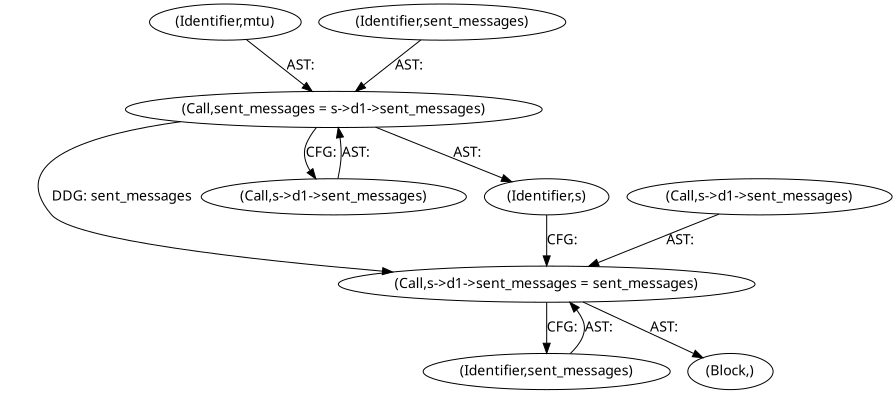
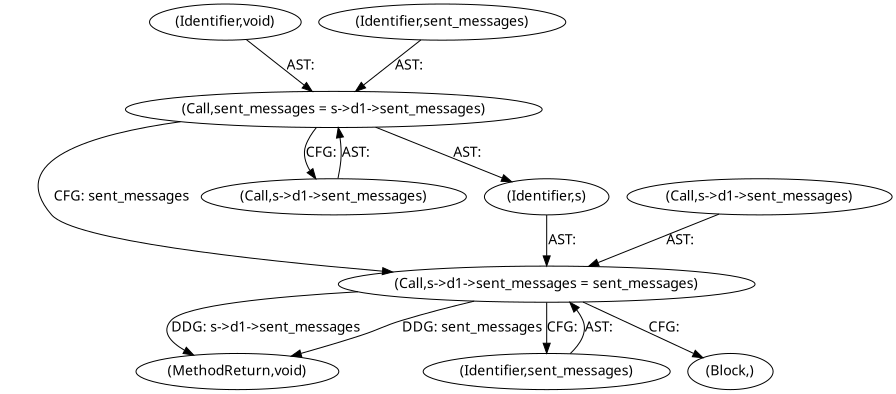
(225, 22) -> (225, 22)
(122, 197) -> (122, 197)
(564, 240) -> (564, 240)
(666, 328) -> (666, 328)
none -> (237, 372)
